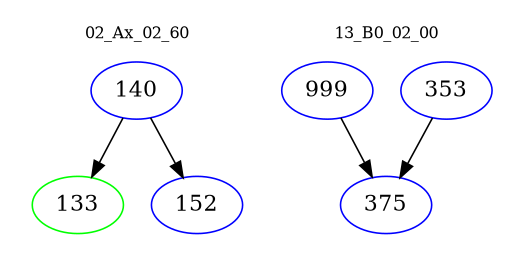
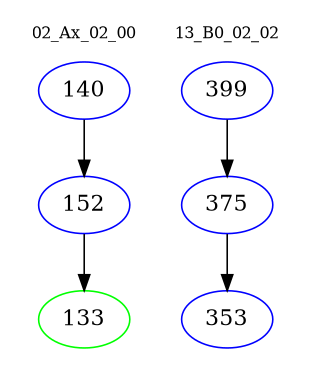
(137, 34) -> (84, 34)
(387, 34) -> (227, 34)
(327, 91) -> (227, 91)
(111, 140) -> (84, 254)
(420, 141) -> (227, 254)
